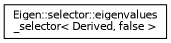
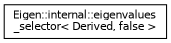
(85, 22) -> (85, 22)
